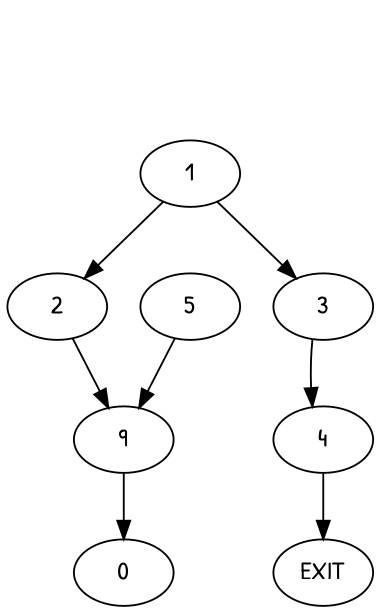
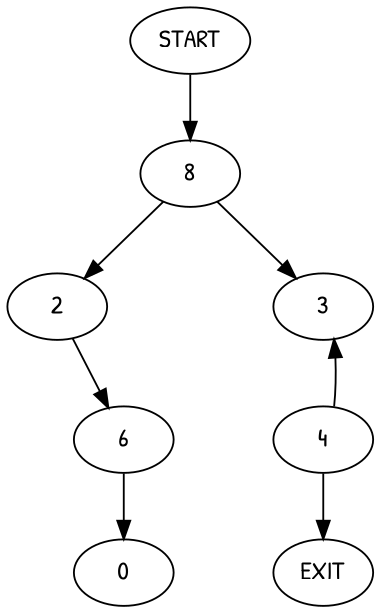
none -> (190, 41)
(190, 174) -> (190, 174)
(190, 307) -> none
(311, 364) -> (336, 382)
(124, 440) -> (124, 440)
